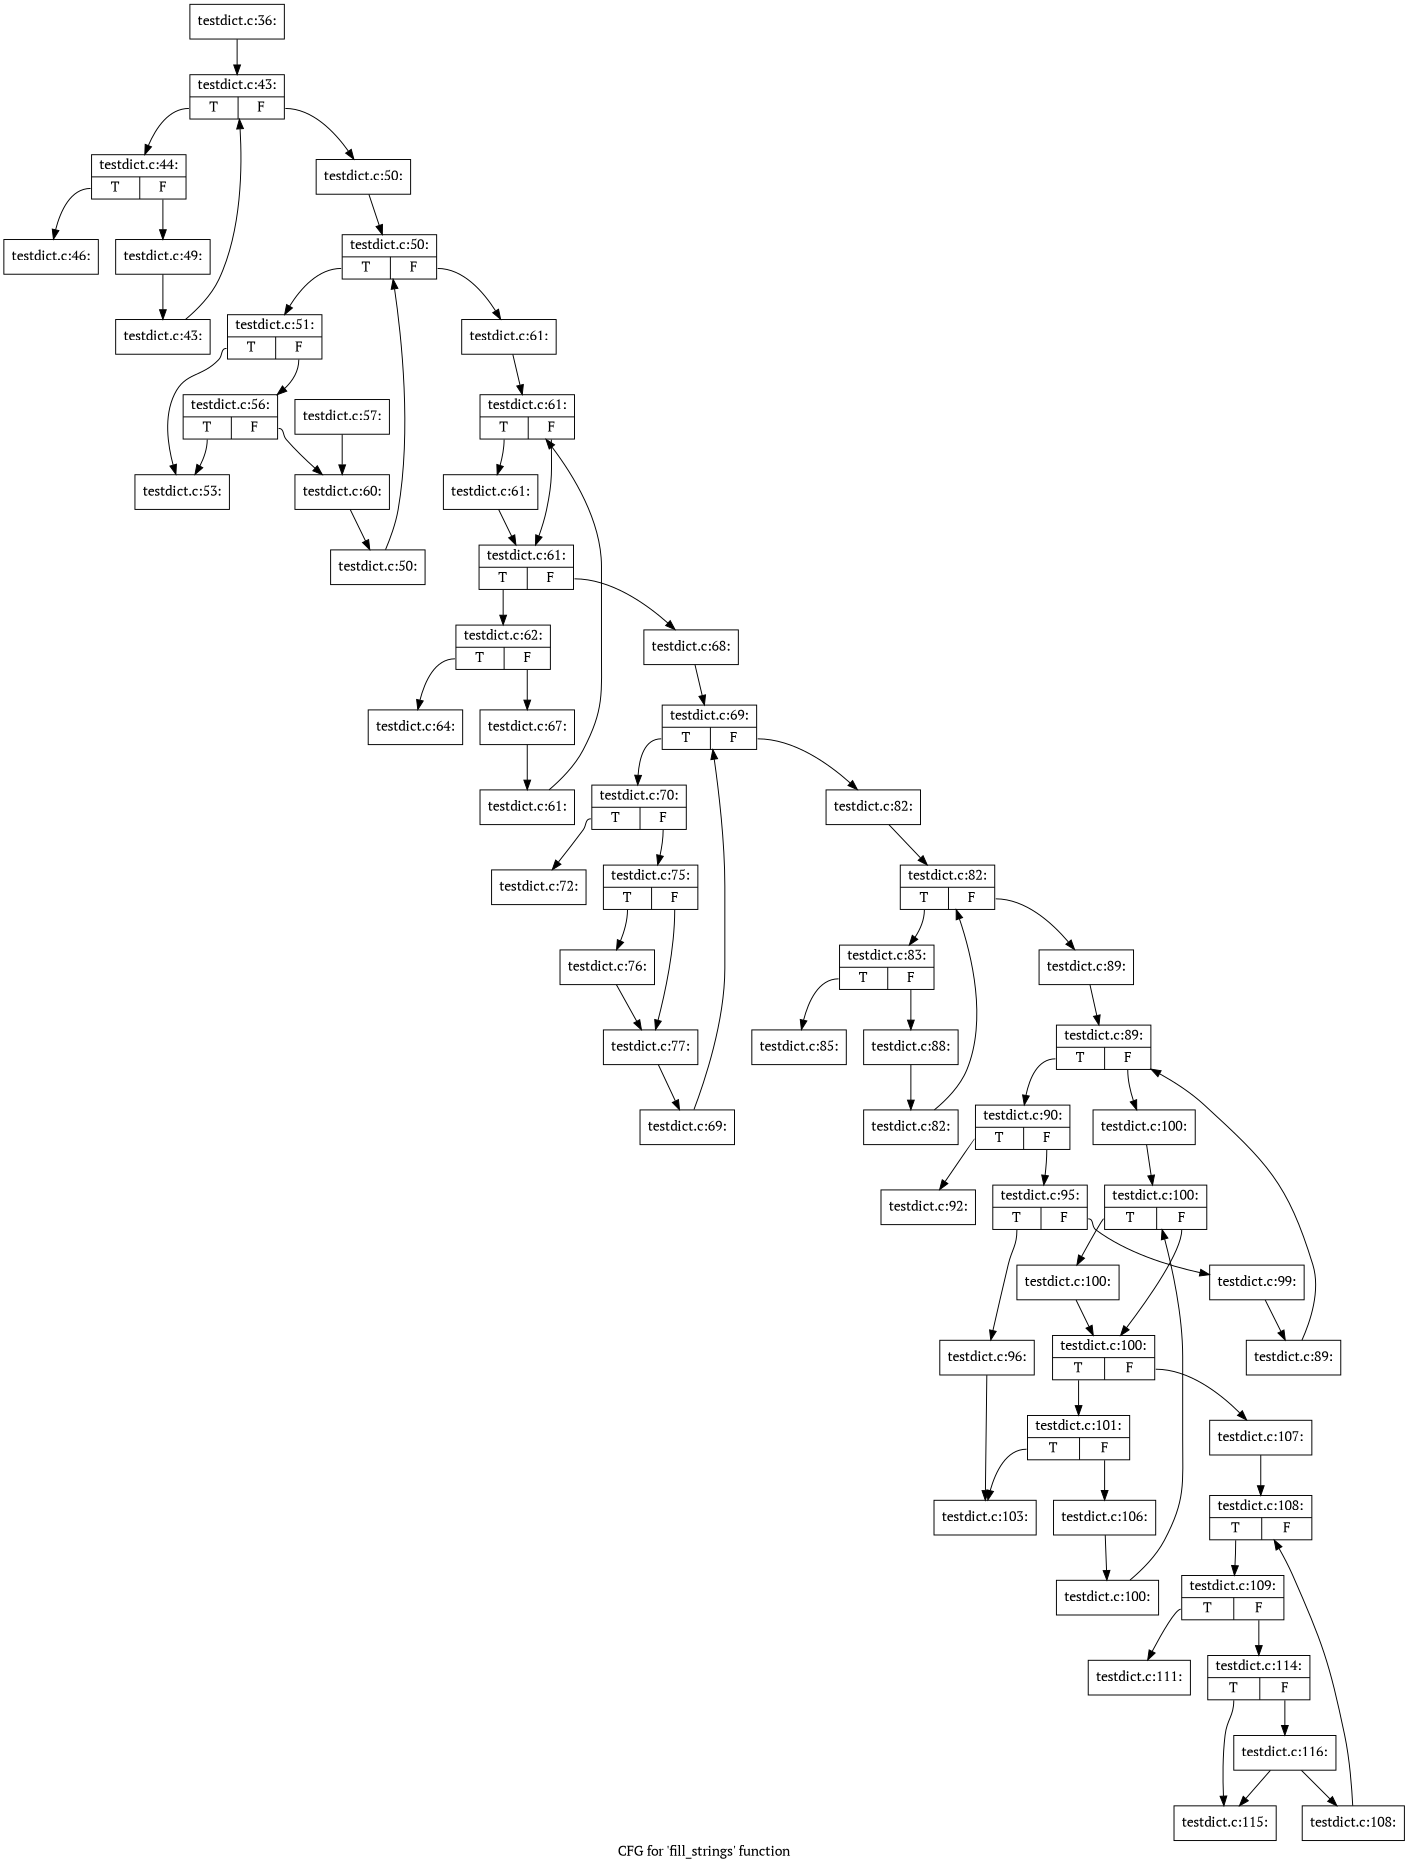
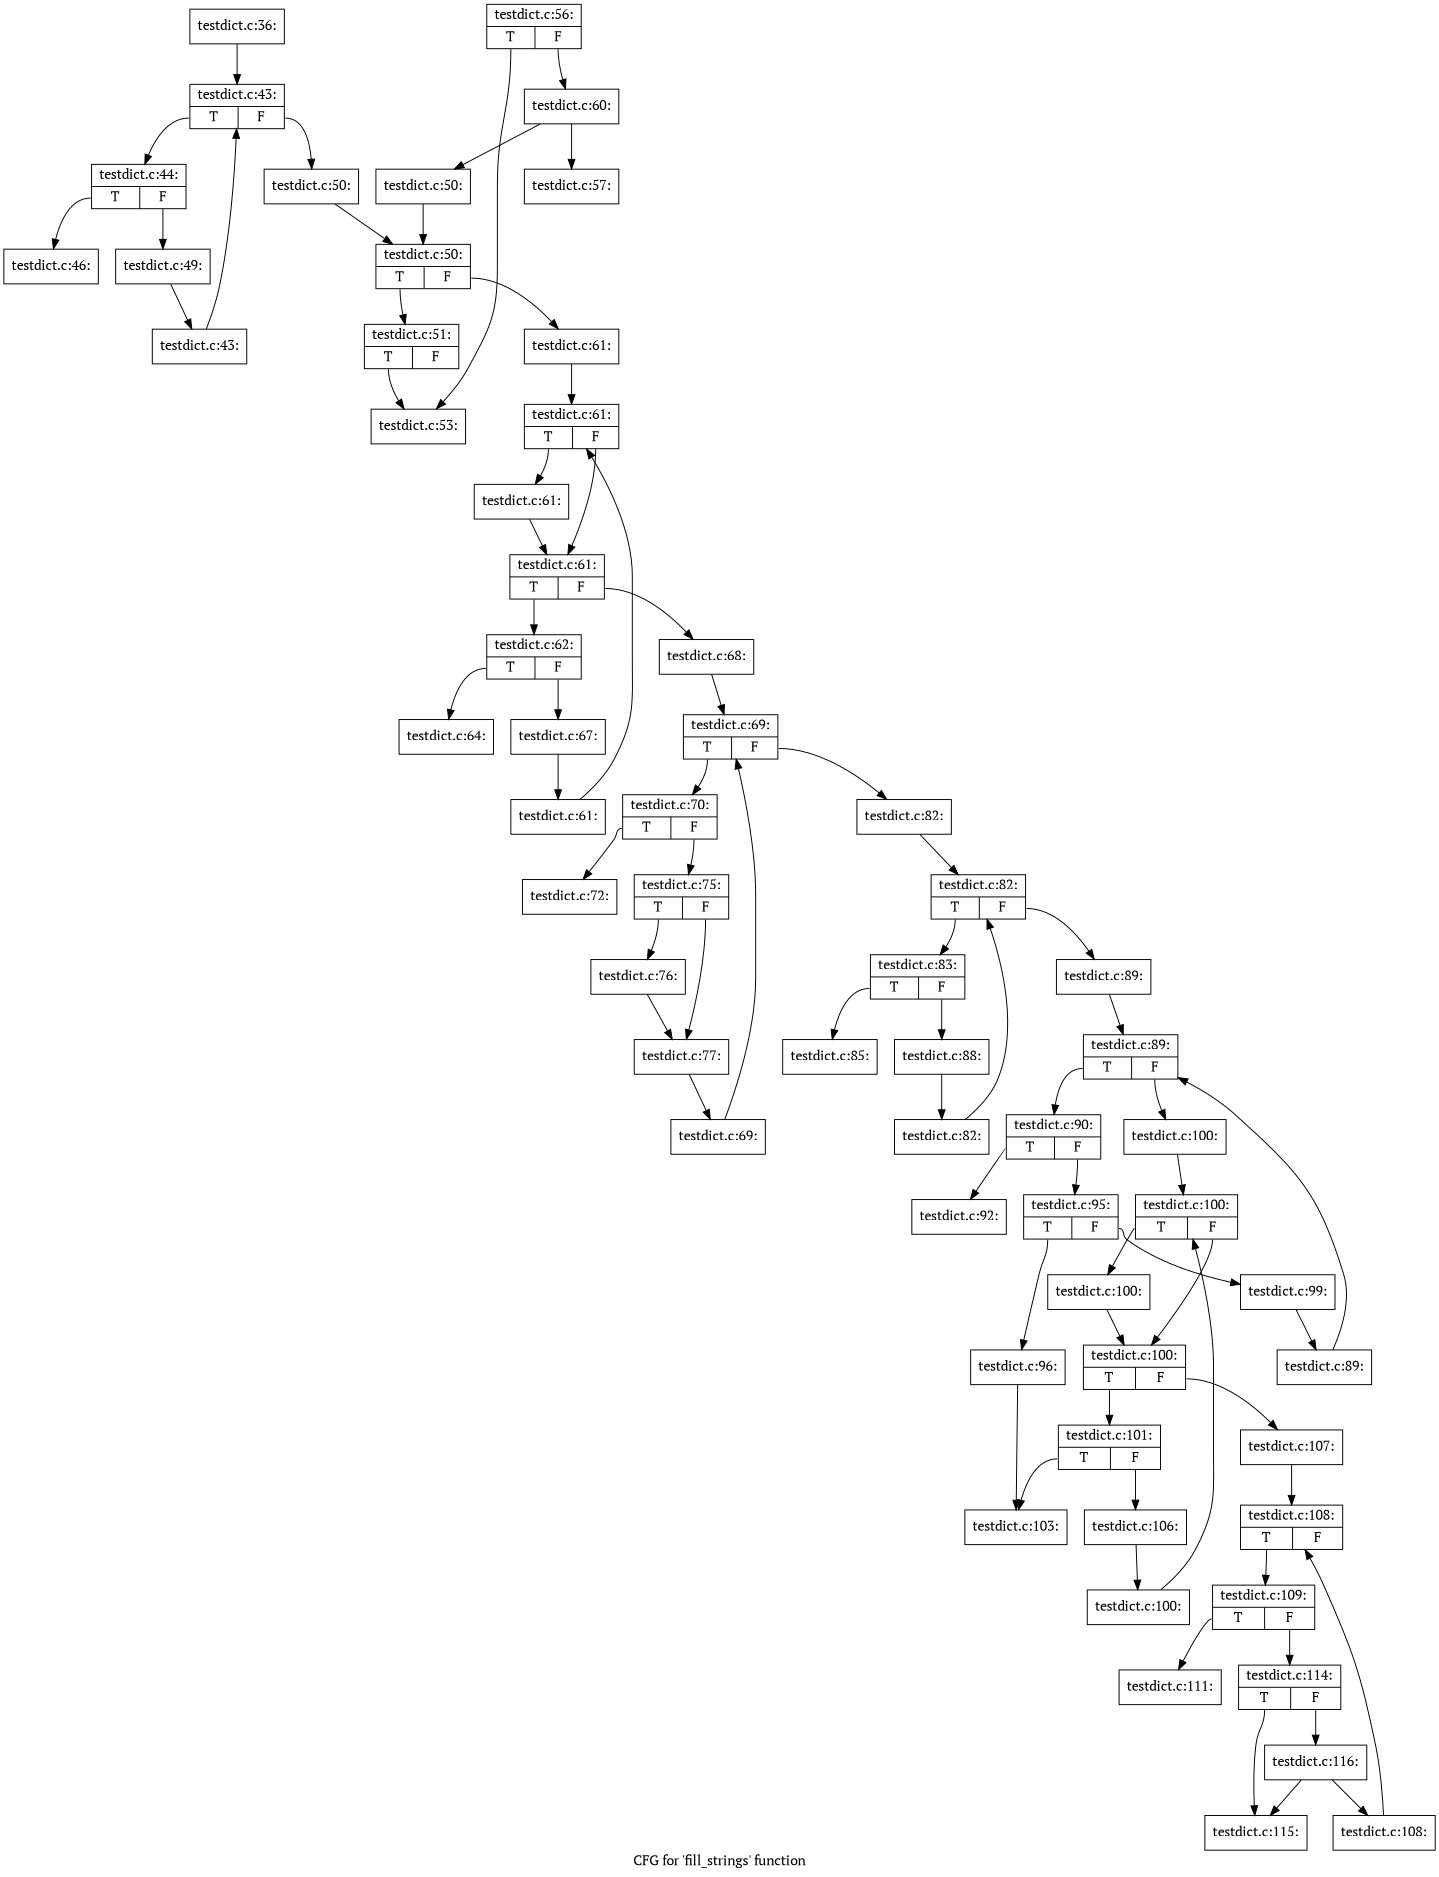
(295, 375) -> none
(342, 450) -> (572, 142)
